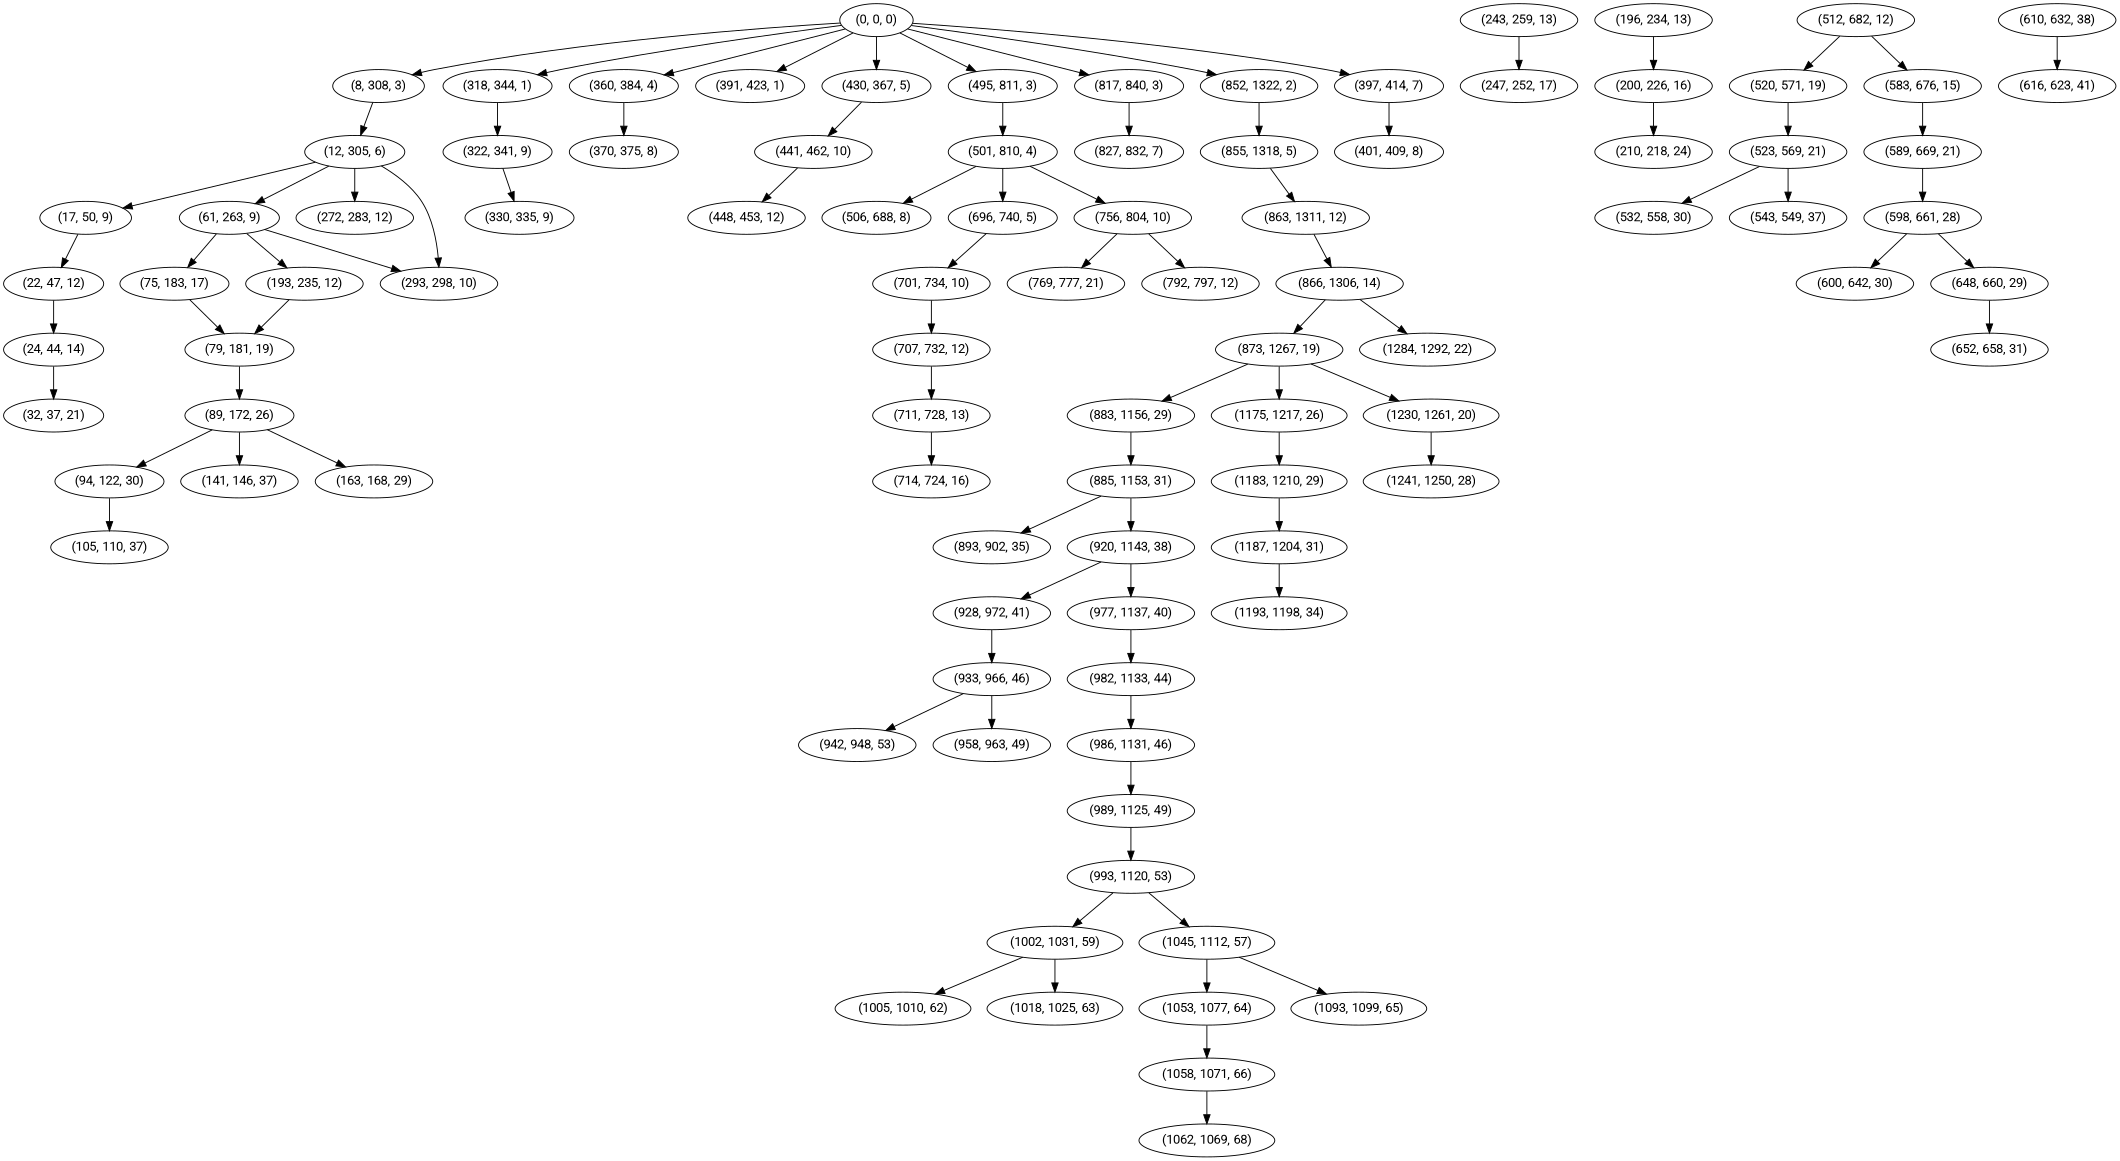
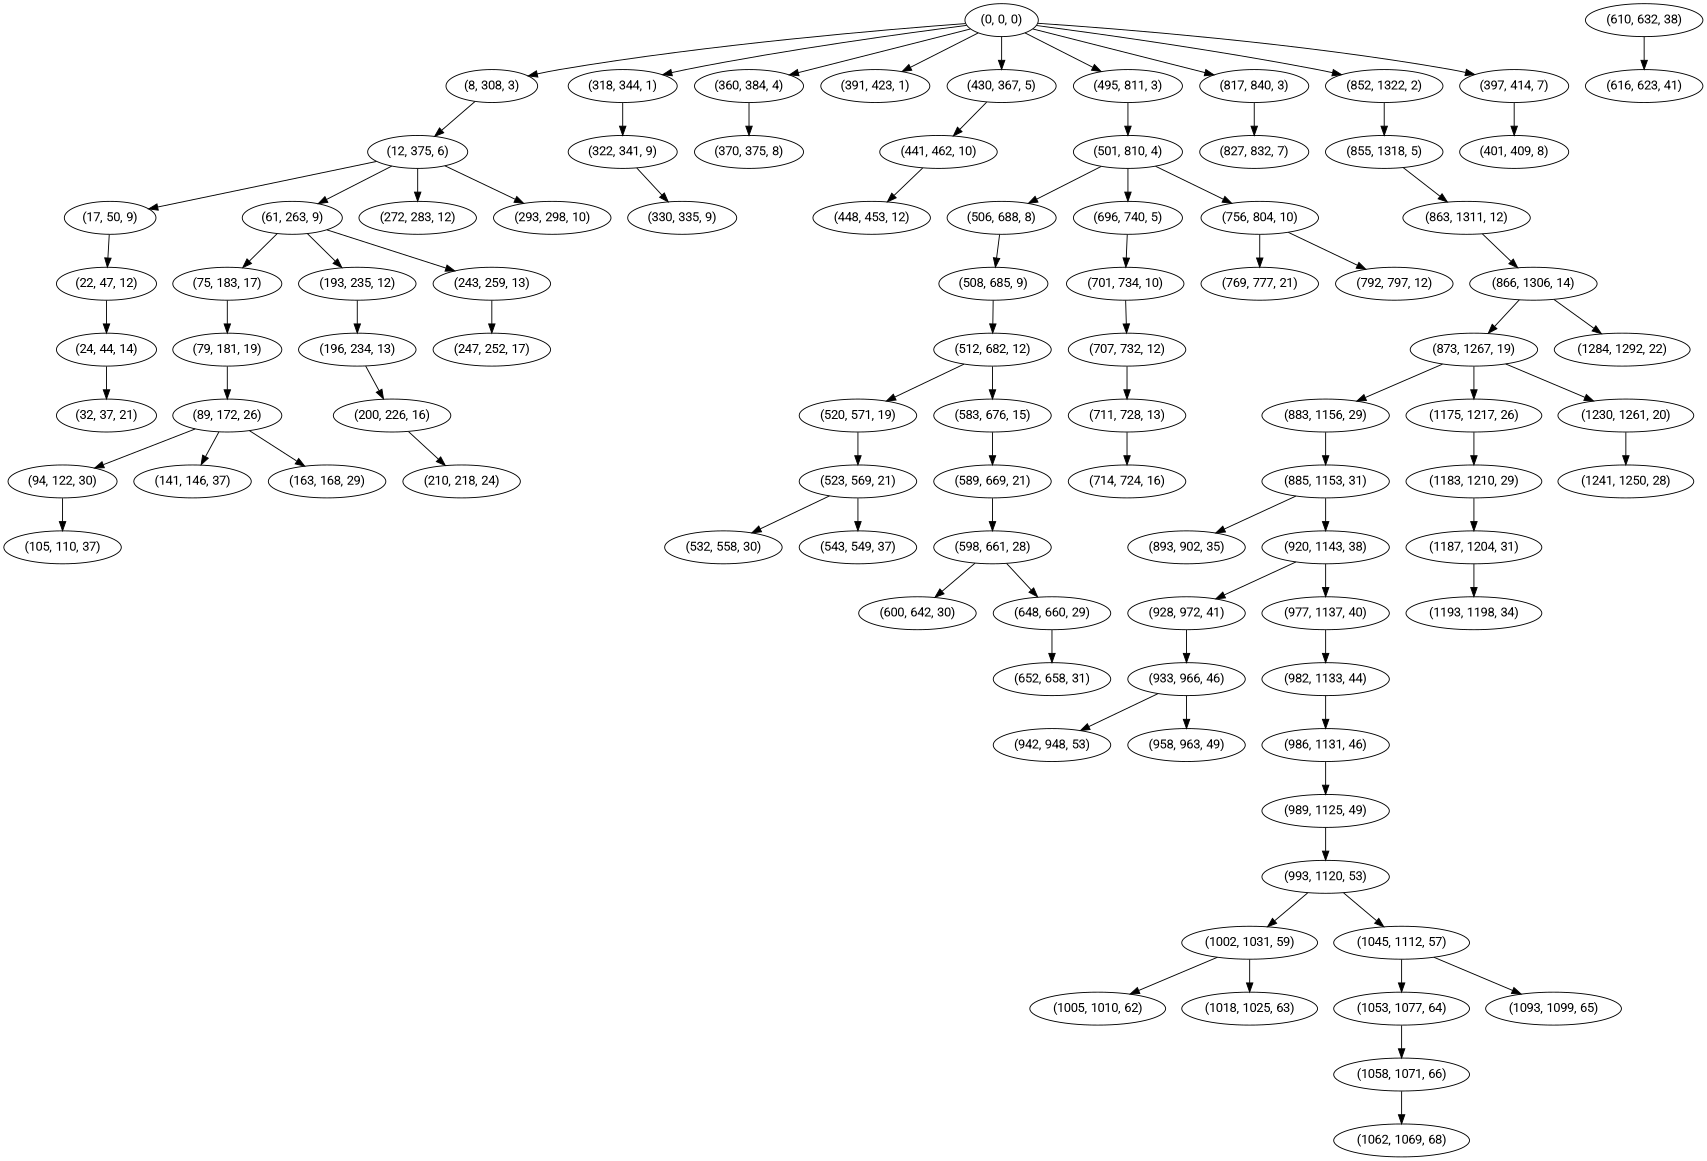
(355, 152) -> (418, 152)
(328, 249) -> (386, 249)
none -> (993, 284)
(275, 313) -> (357, 312)
